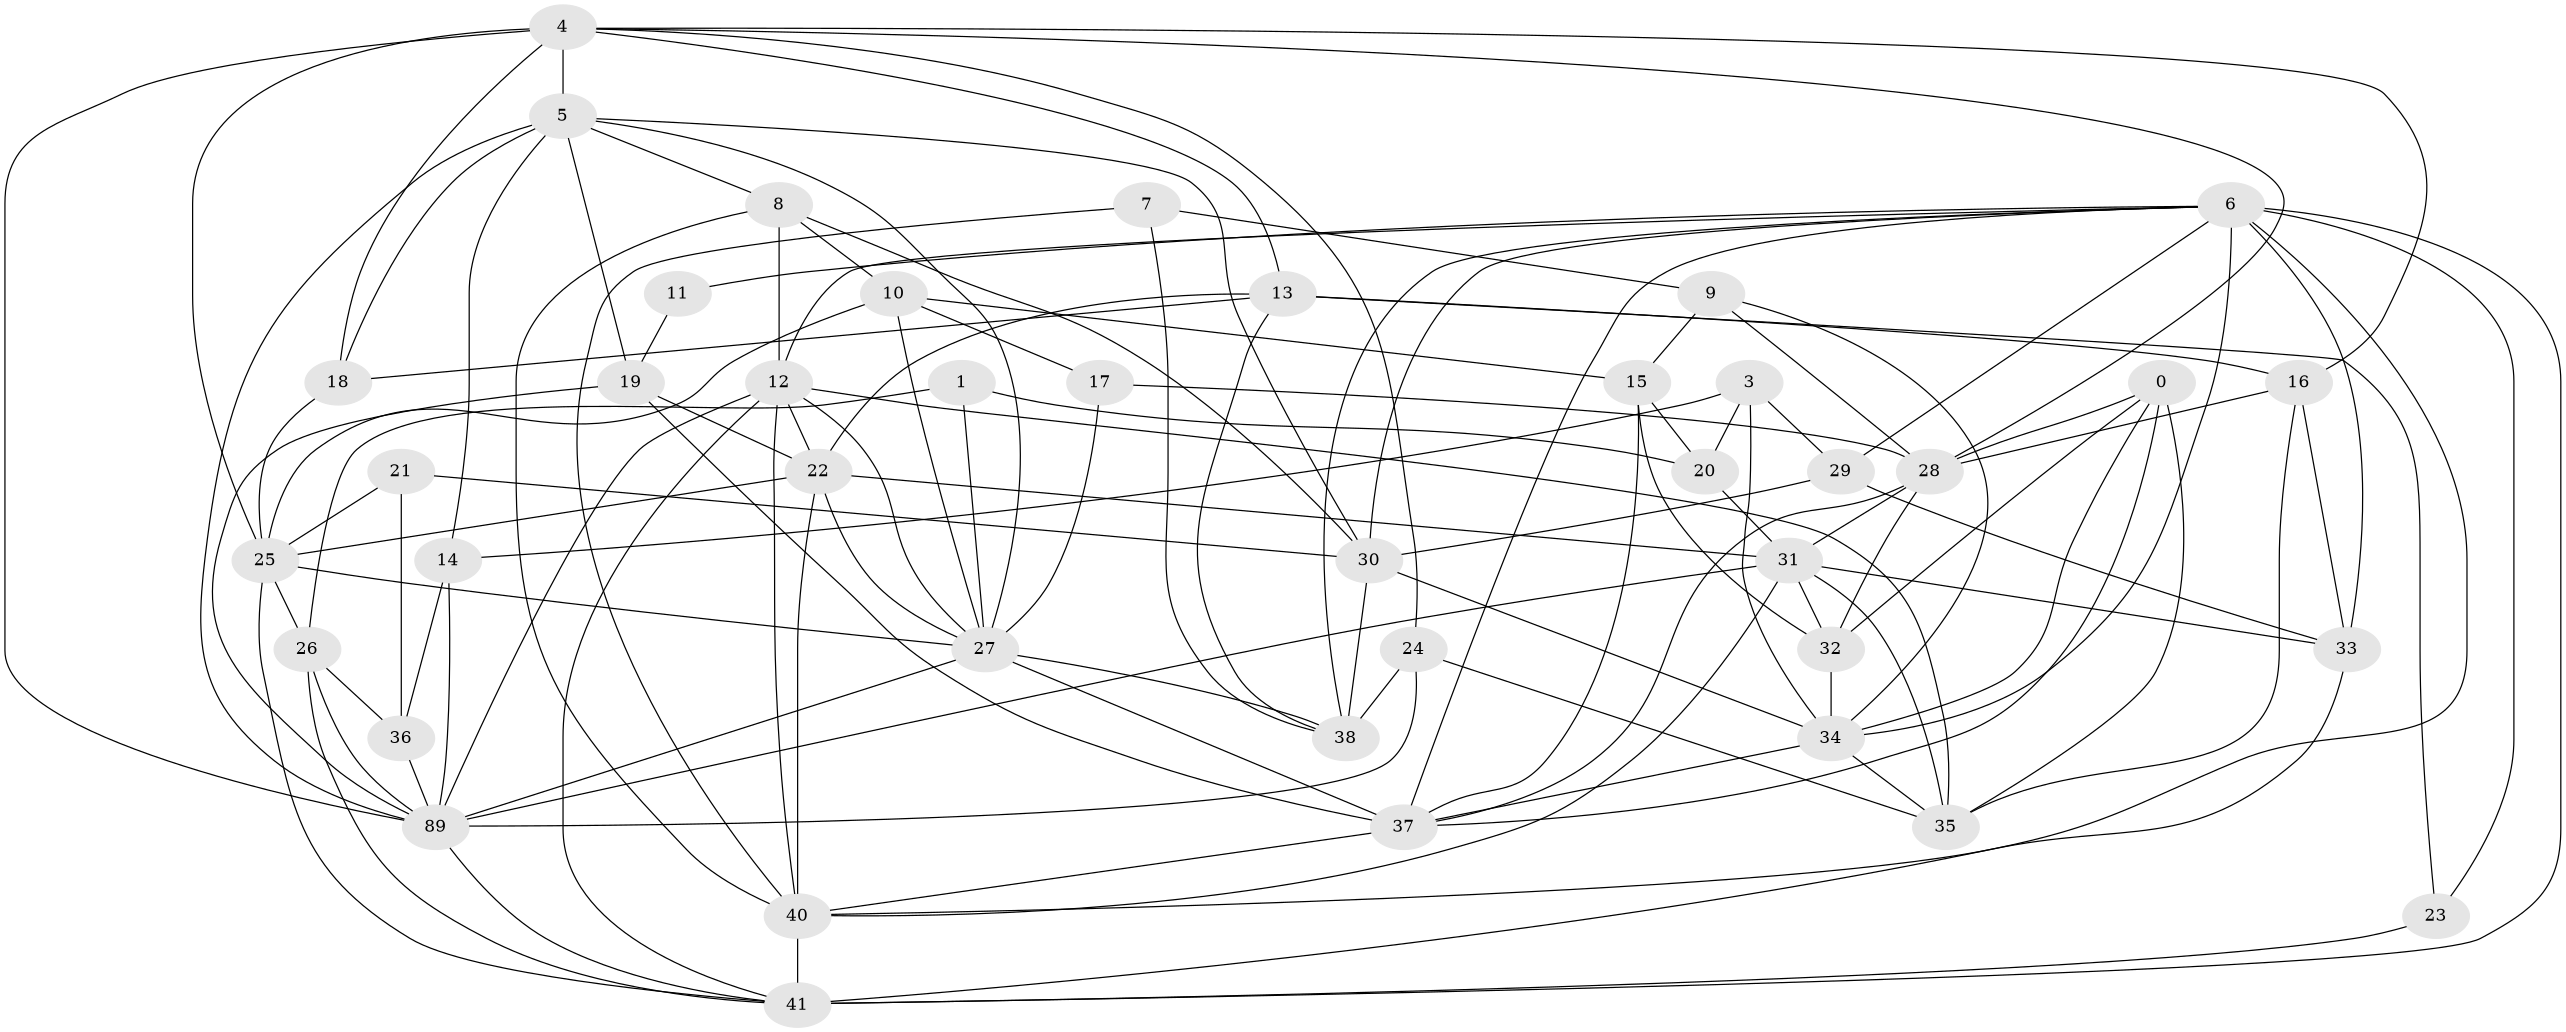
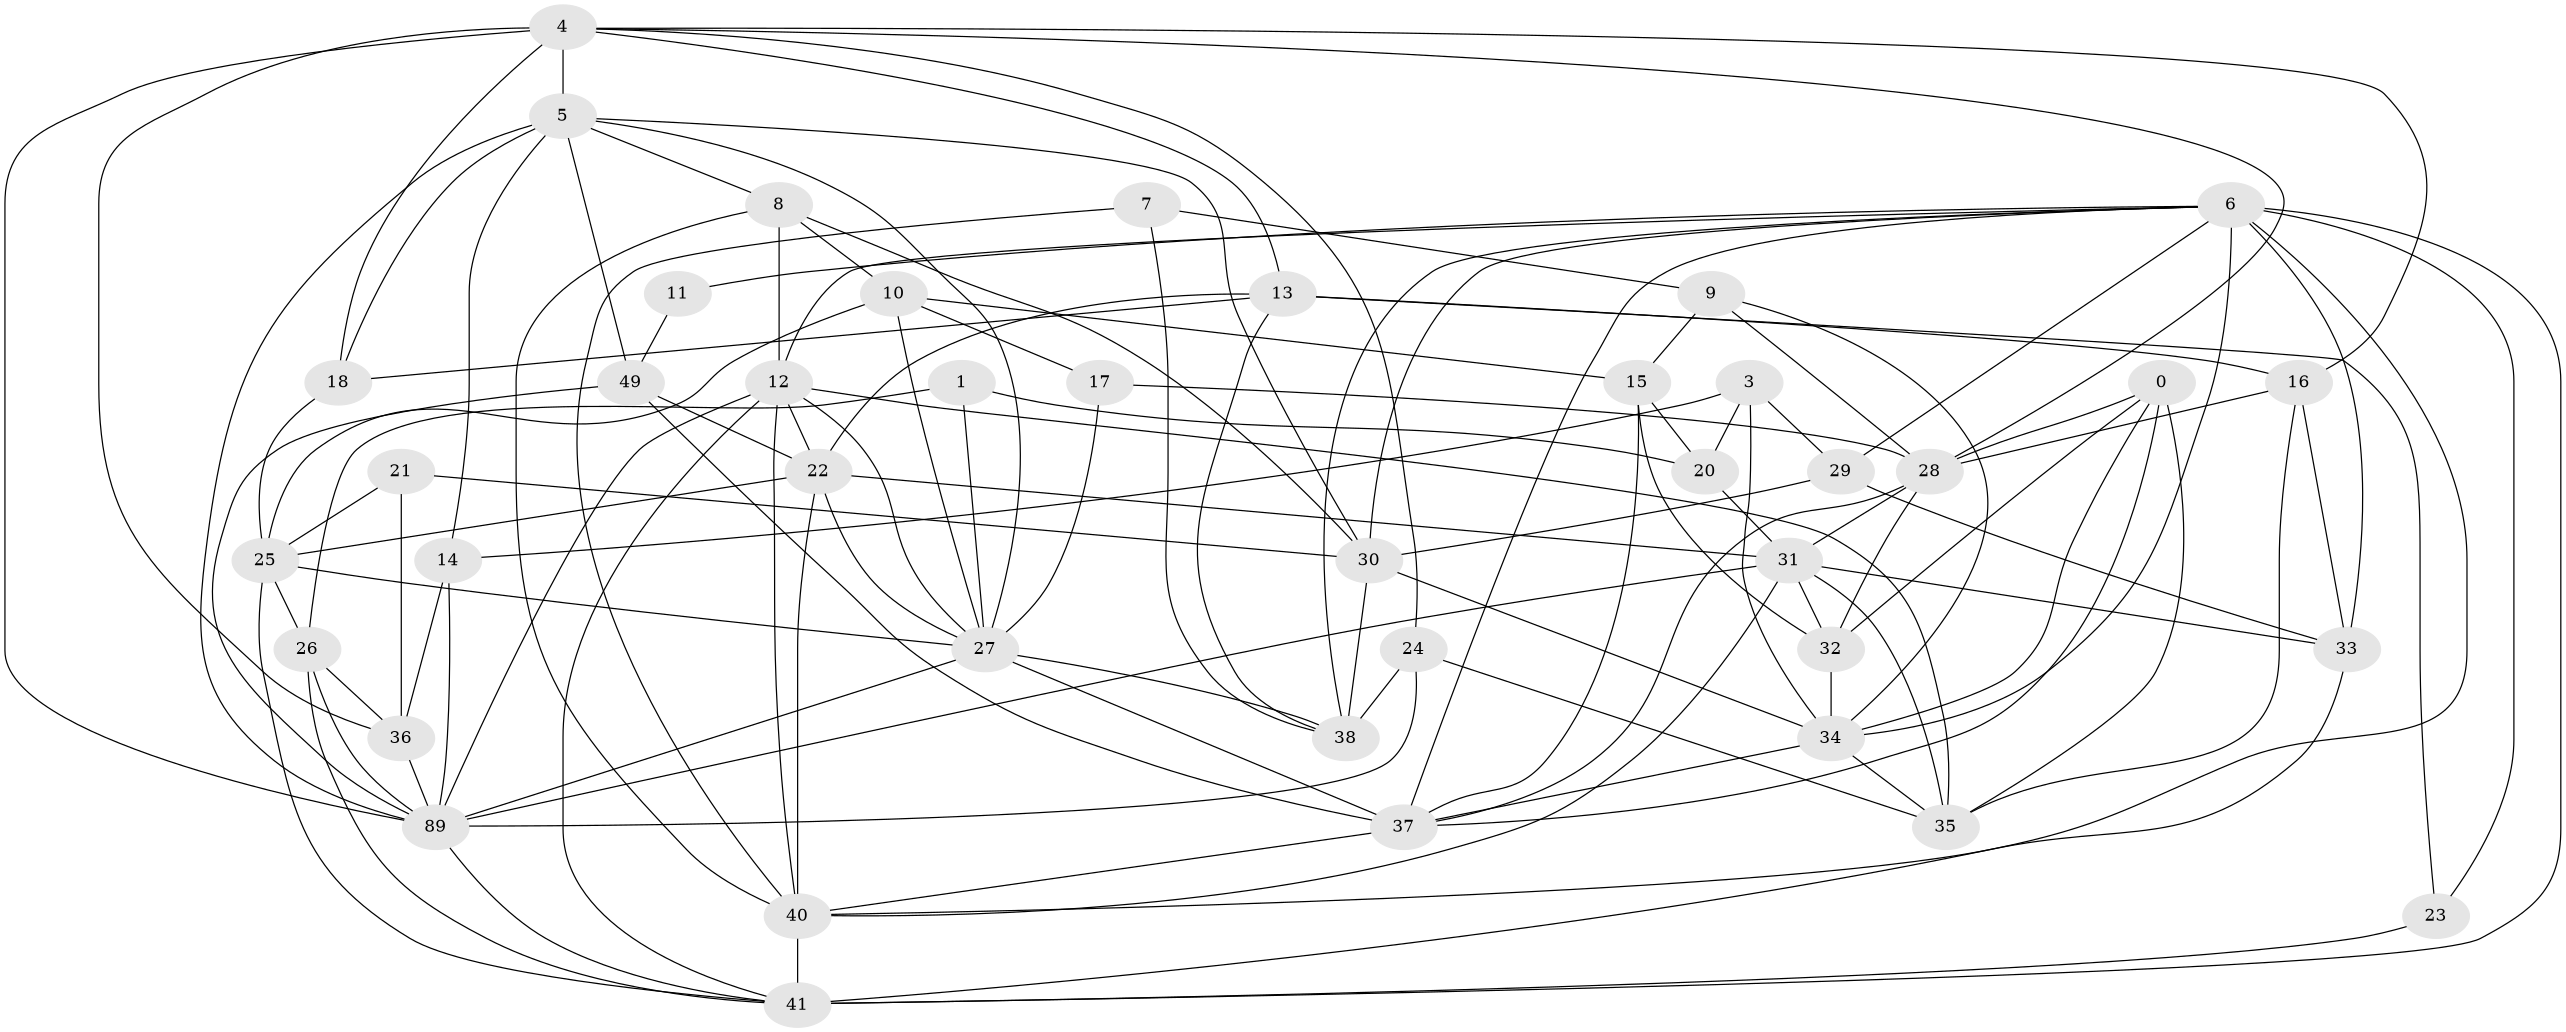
(200, 170) -> (99, 279)
(631, 383) -> (631, 383)
